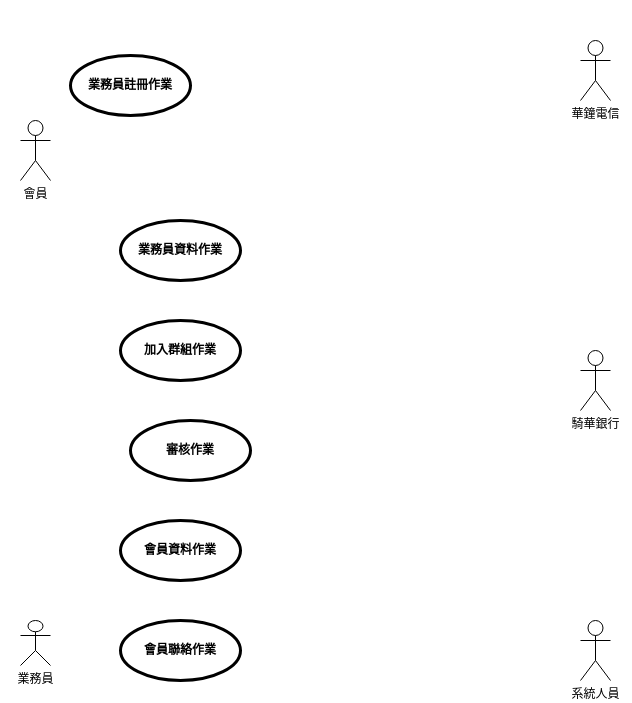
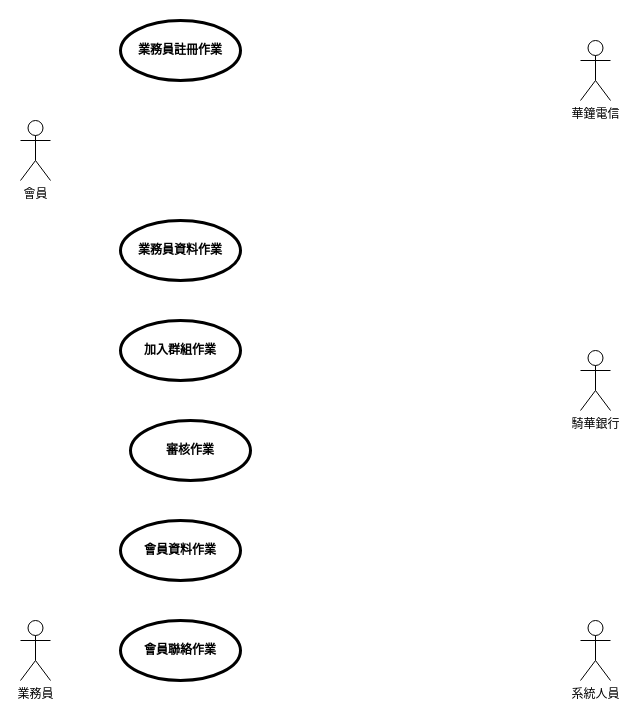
(131, 86) -> (181, 51)
(36, 643) -> (36, 651)
